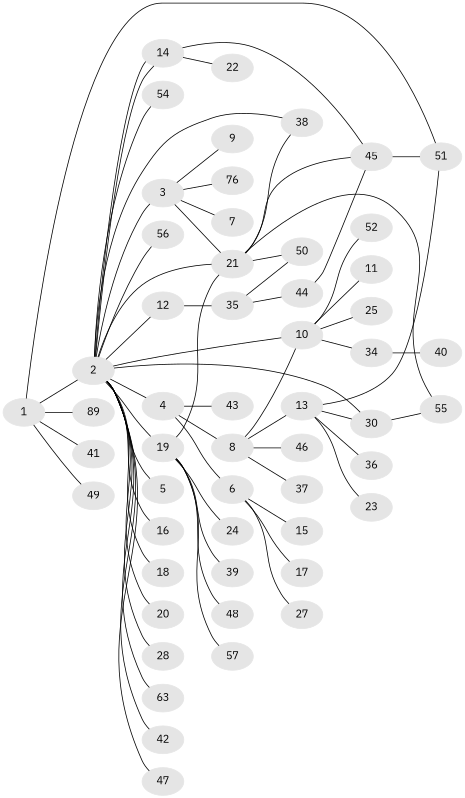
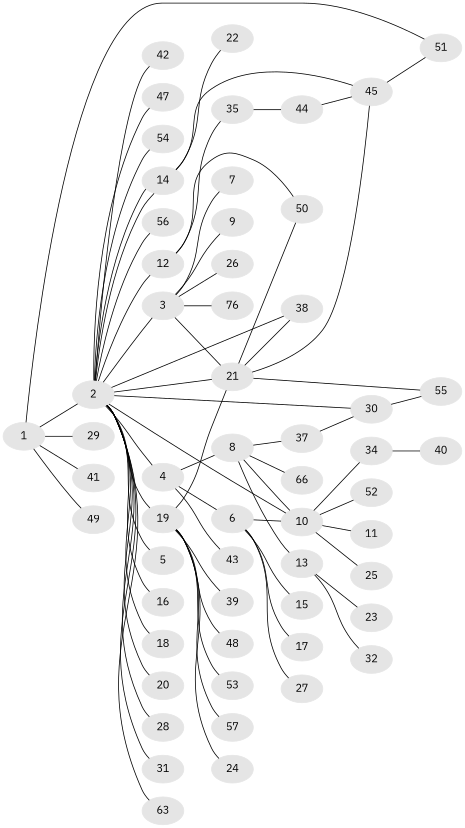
none -> (232, 264)
(267, 279) -> (210, 161)
(409, 340) -> none
(93, 412) -> (93, 436)
(337, 415) -> (337, 424)
(302, 448) -> (302, 480)
(371, 466) -> (371, 659)
none -> (273, 521)
none -> (232, 686)
none -> (163, 769)
